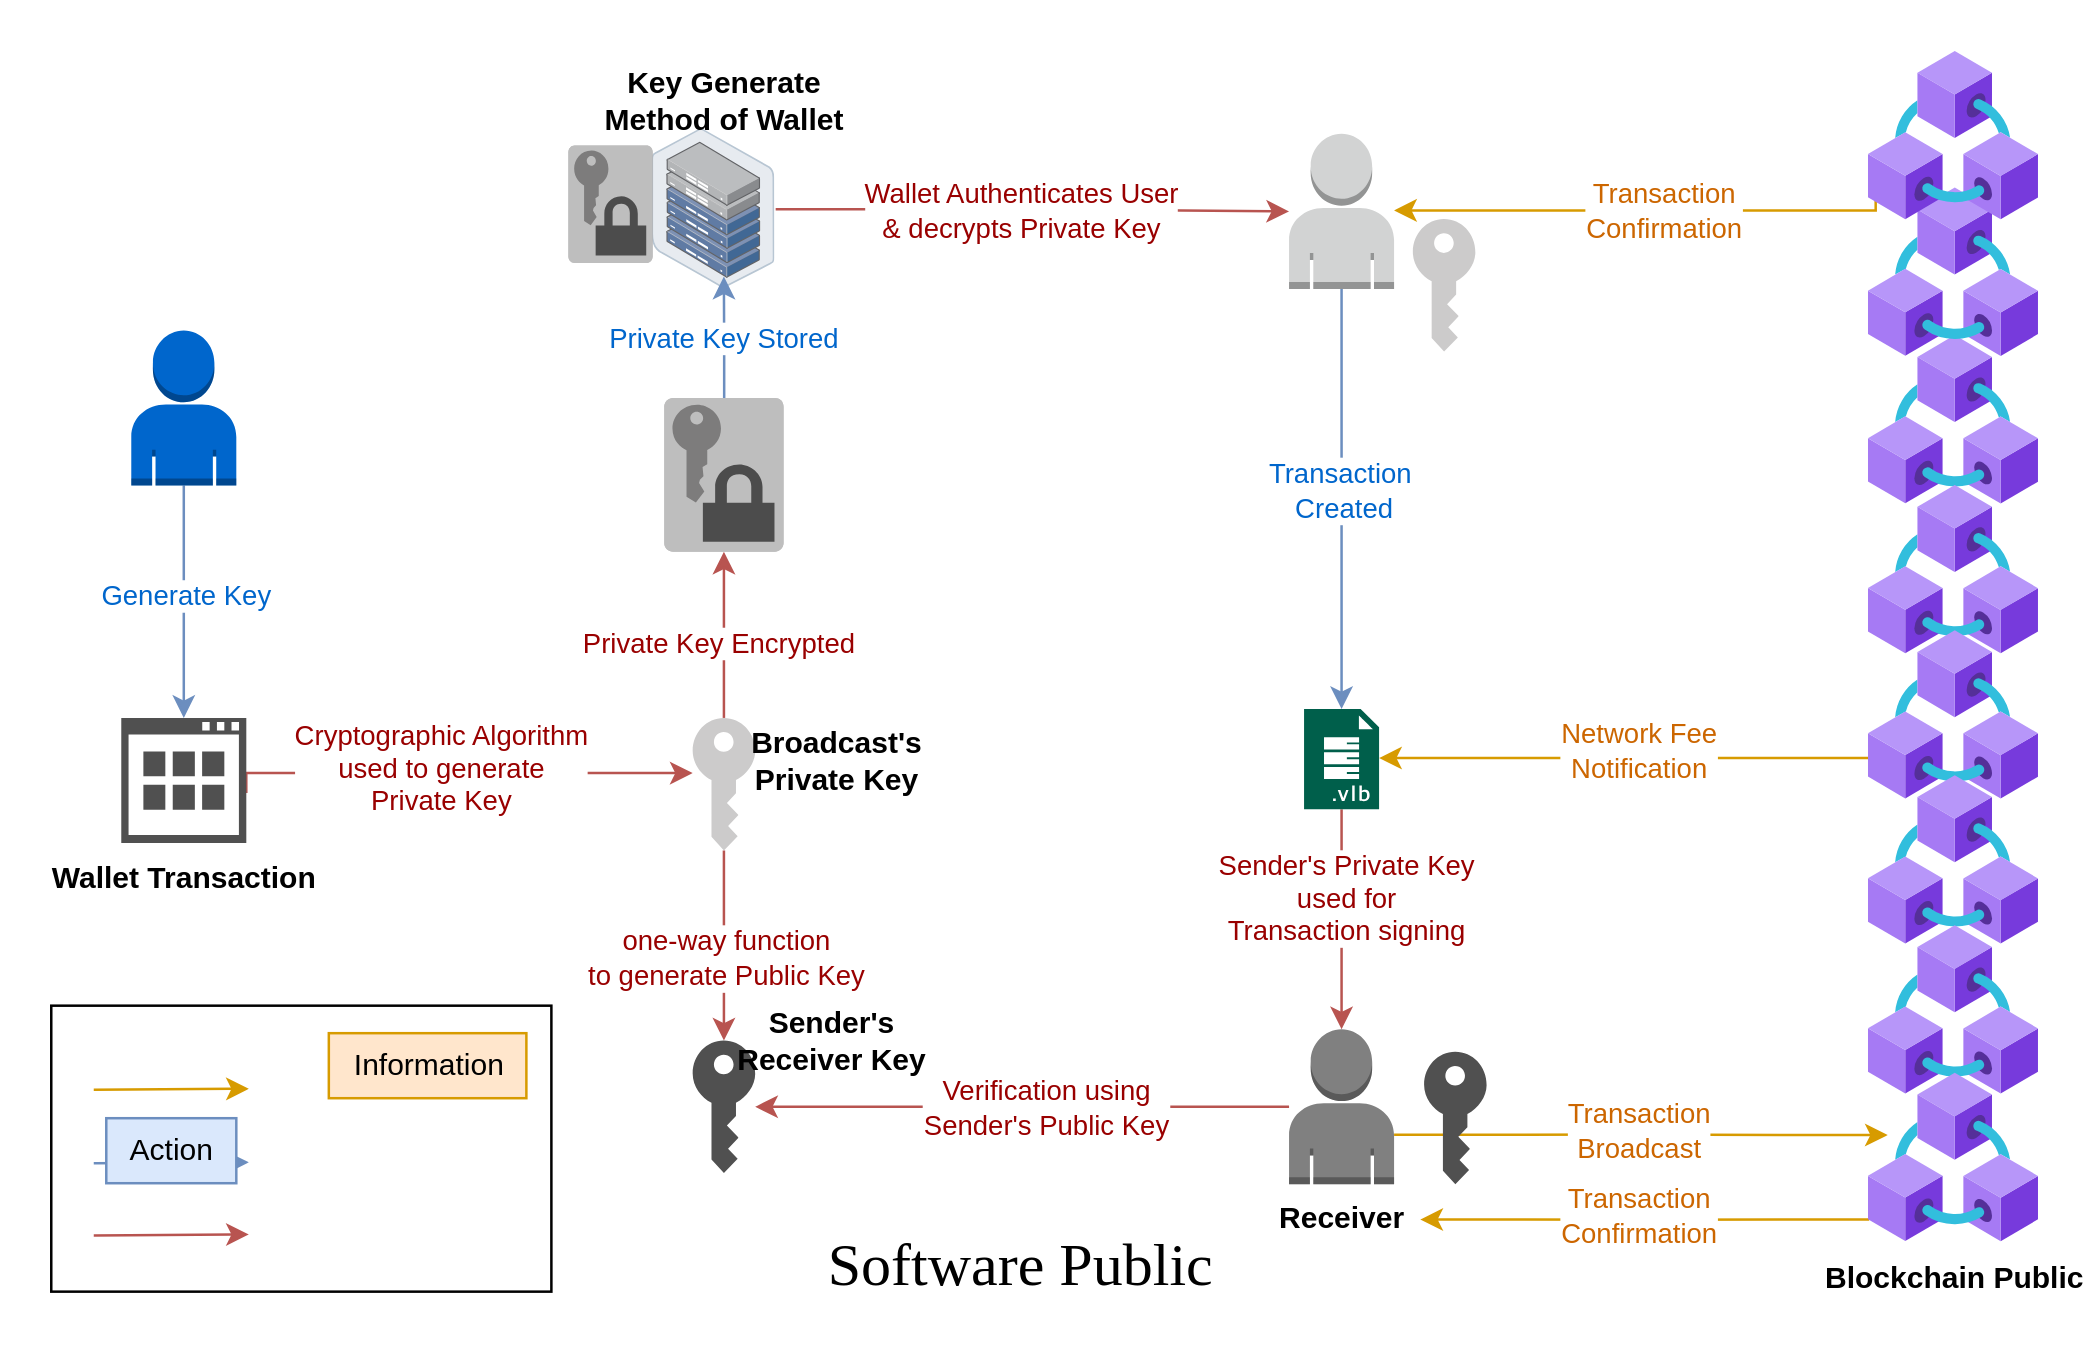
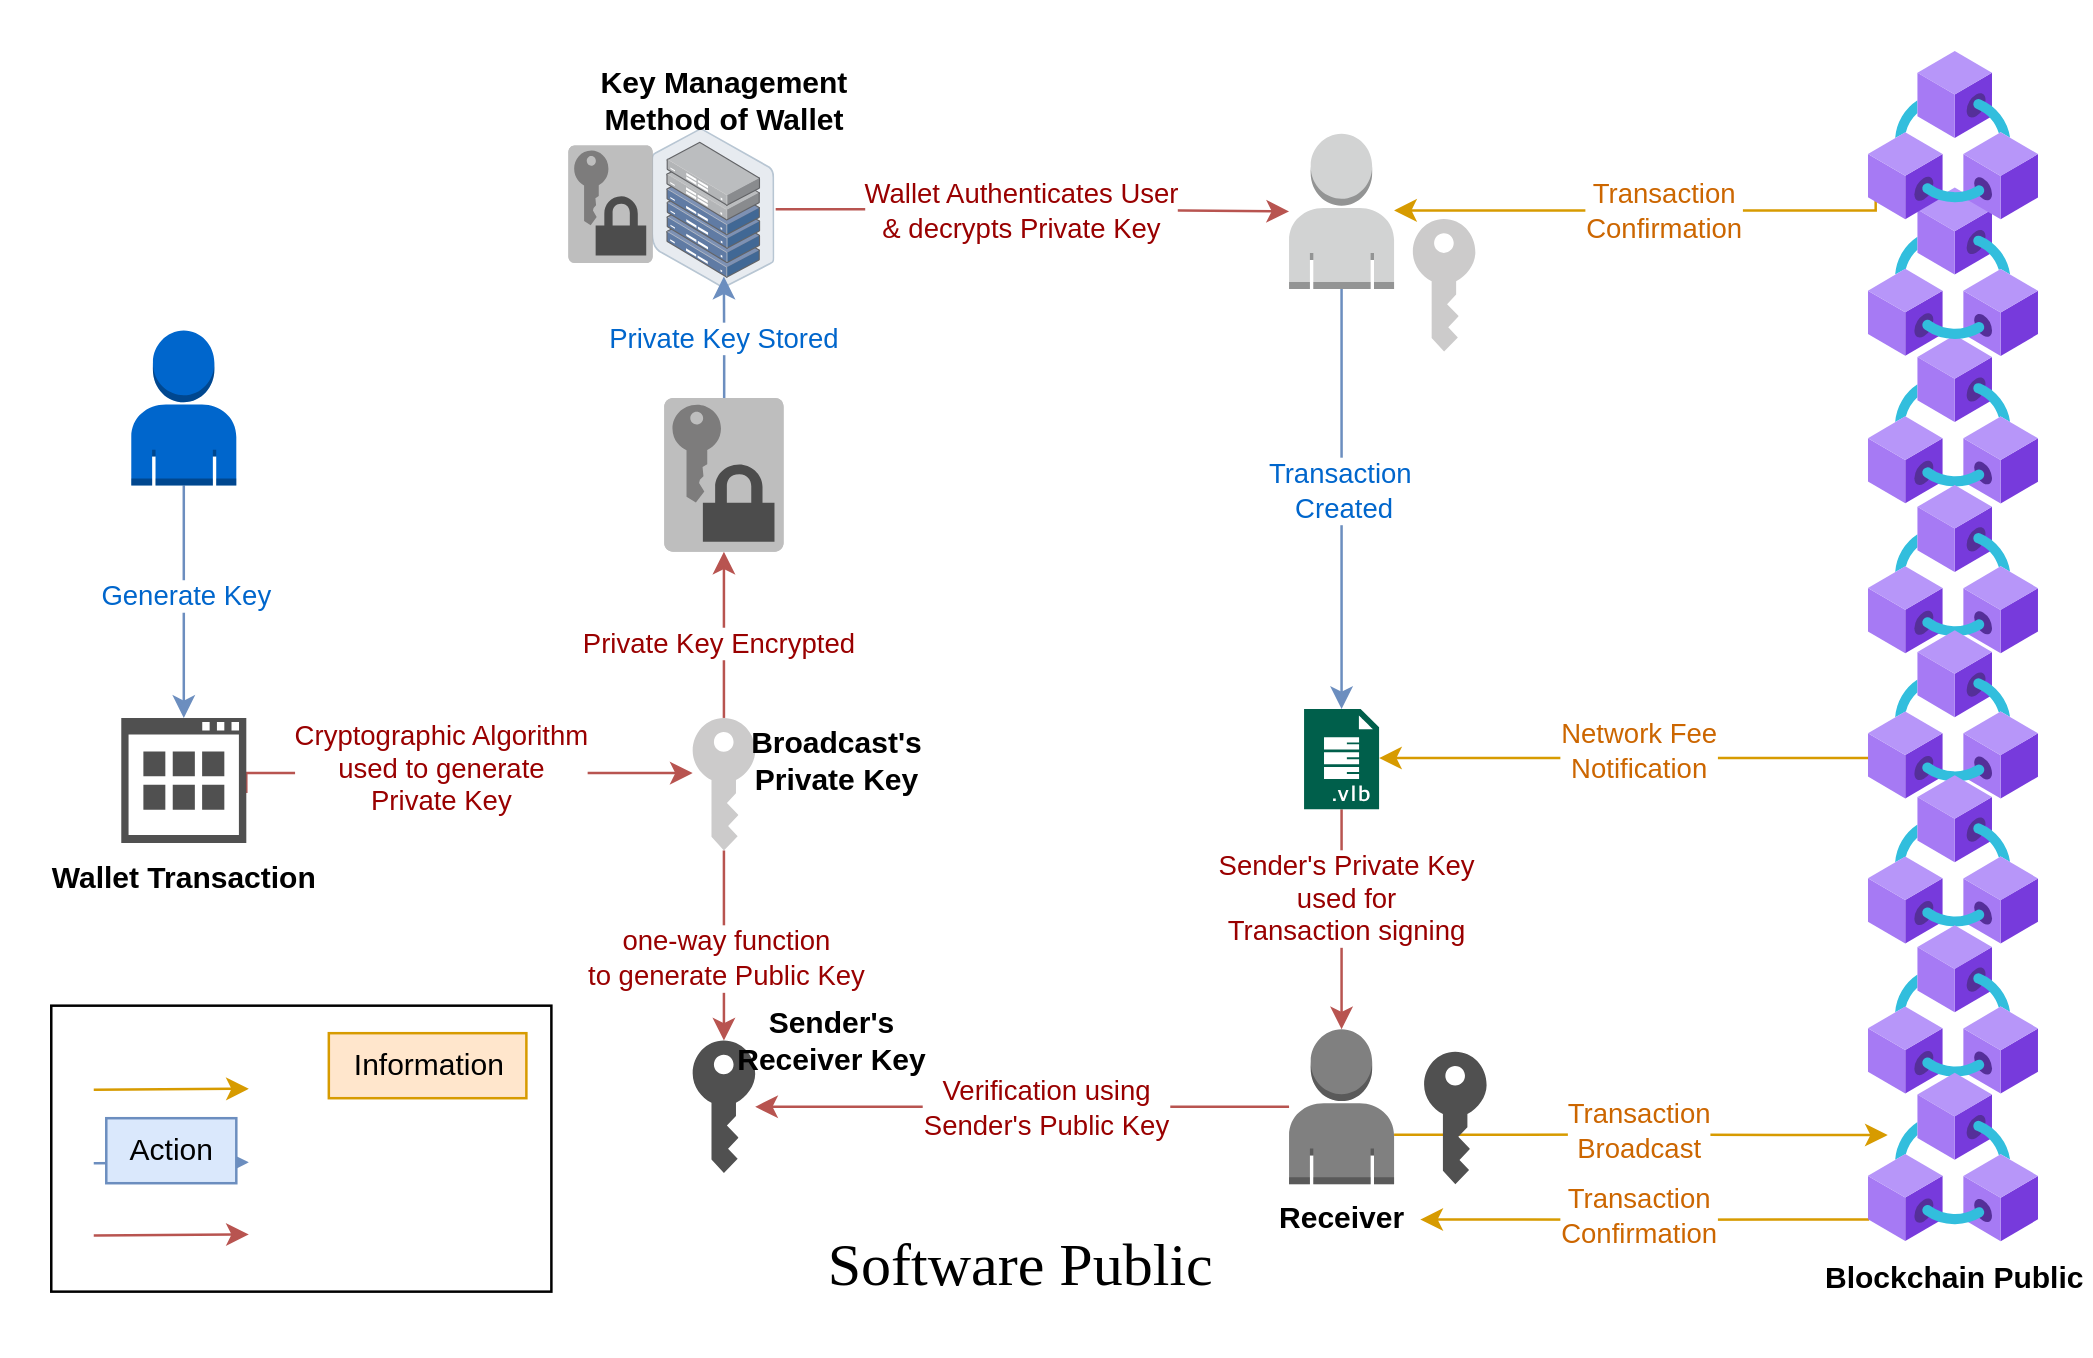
(725, 101) -> (725, 101)
